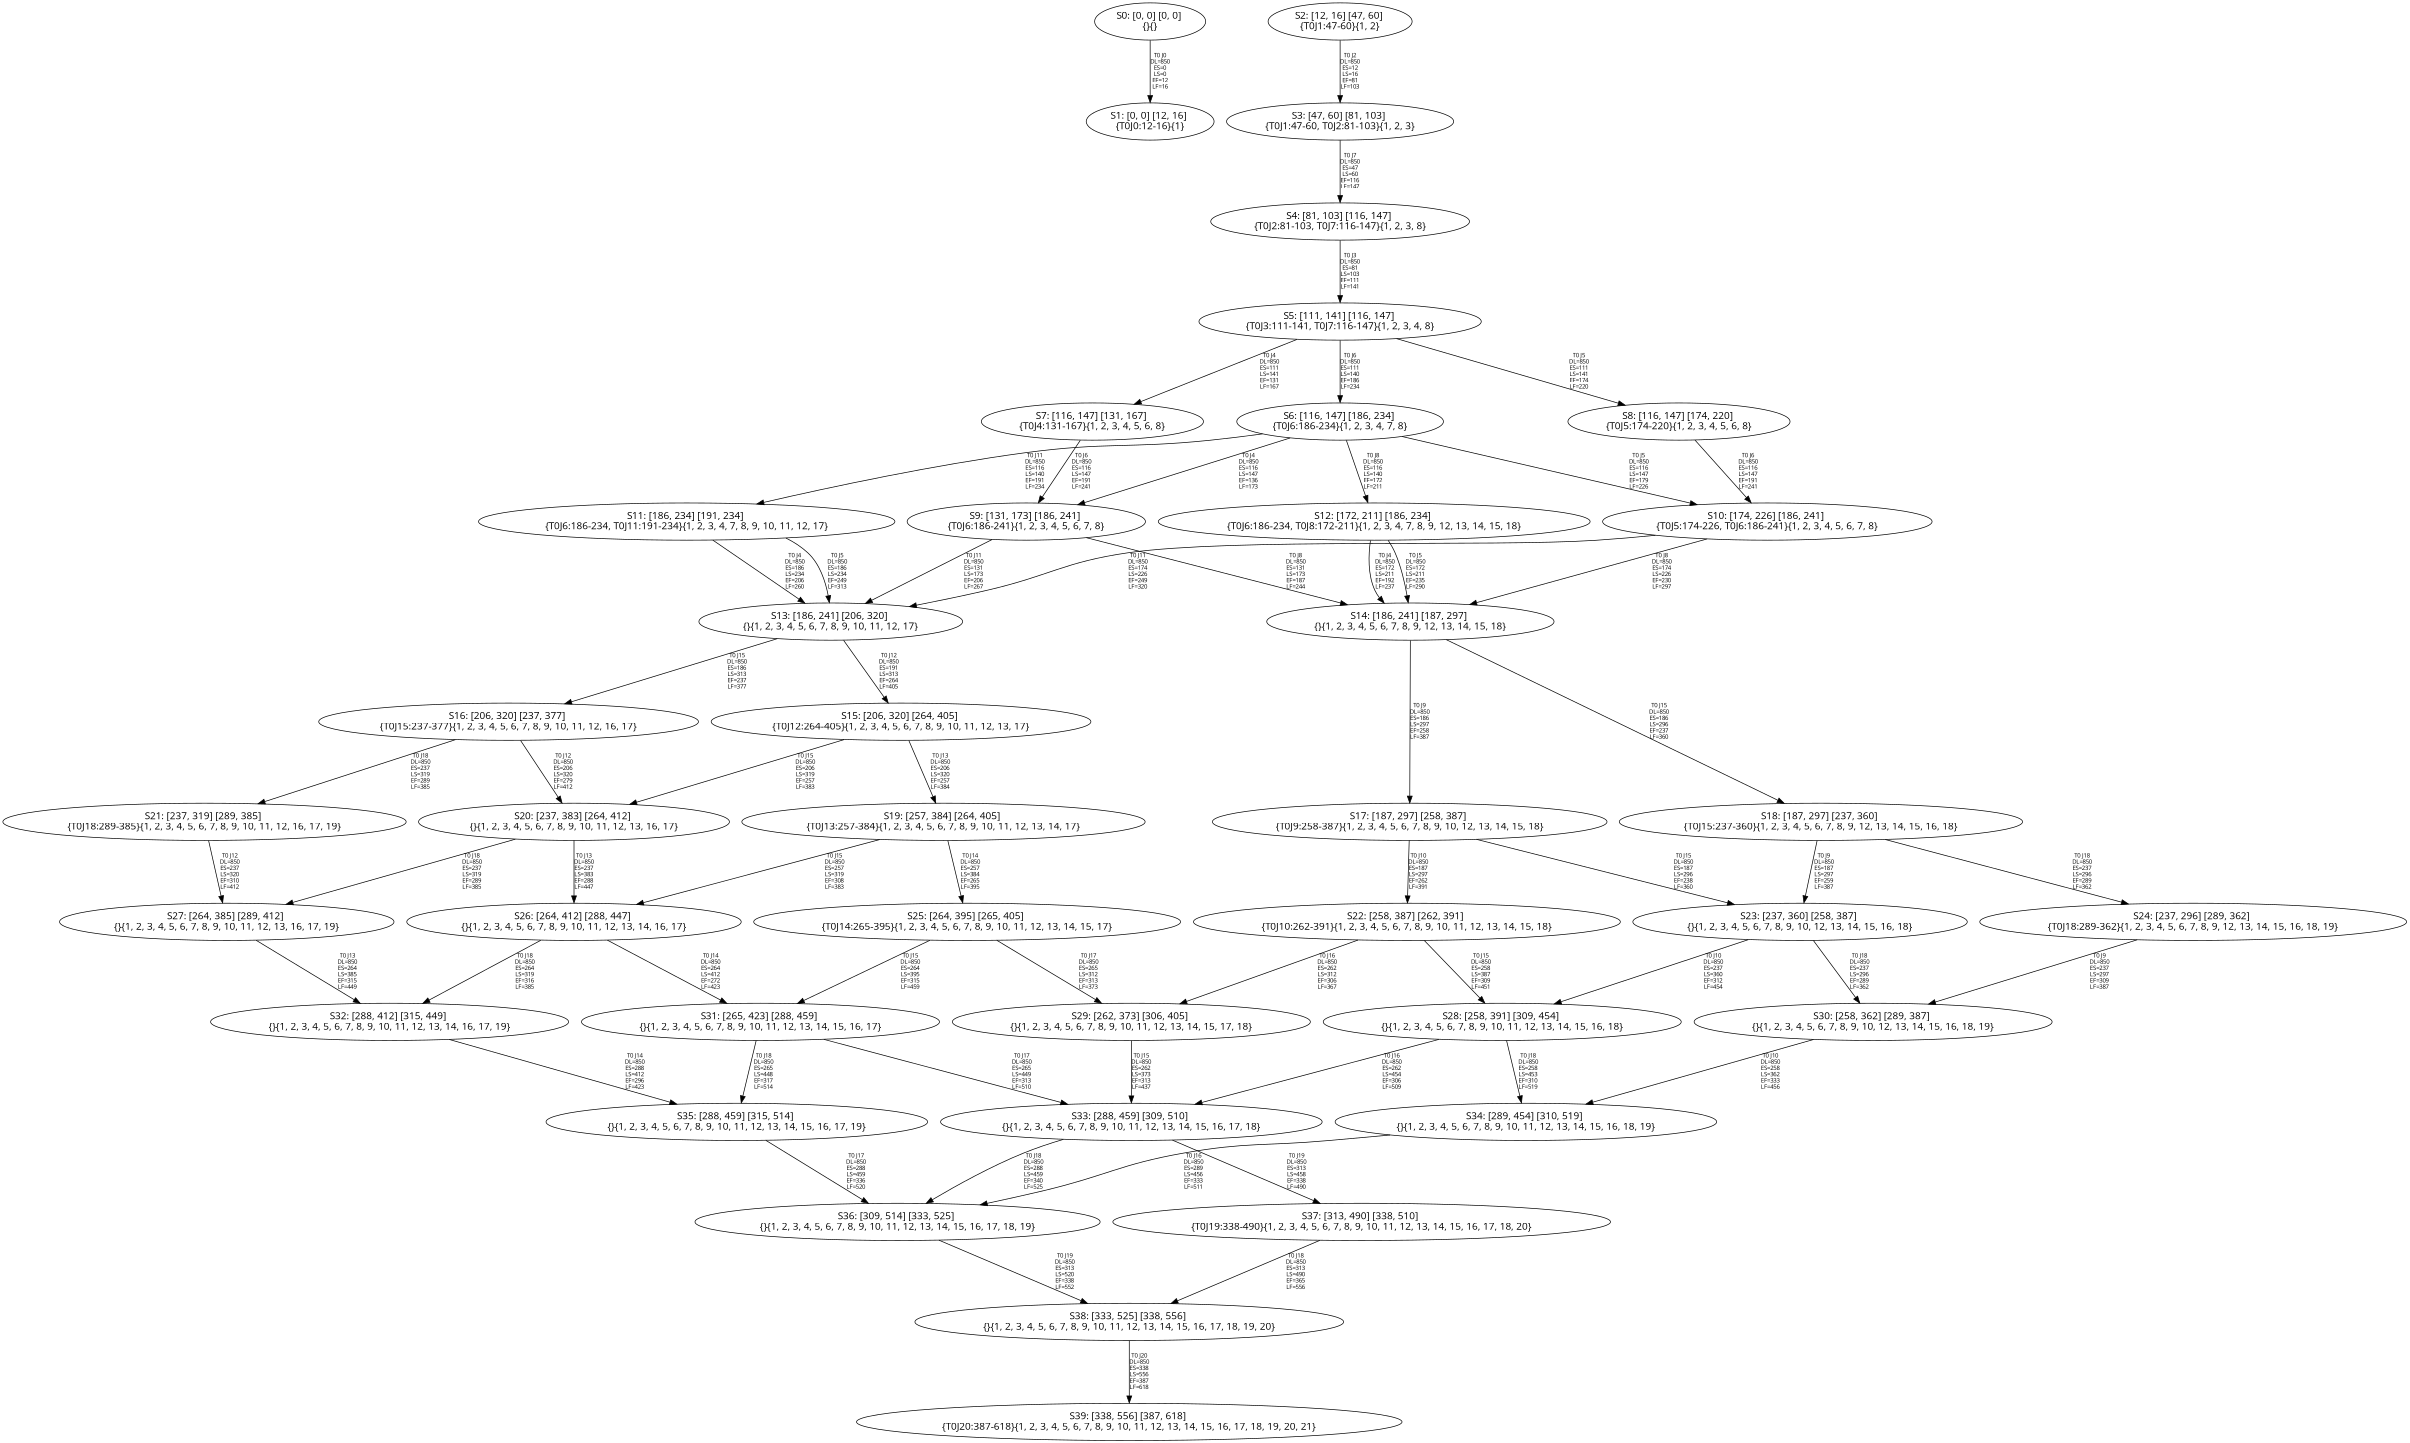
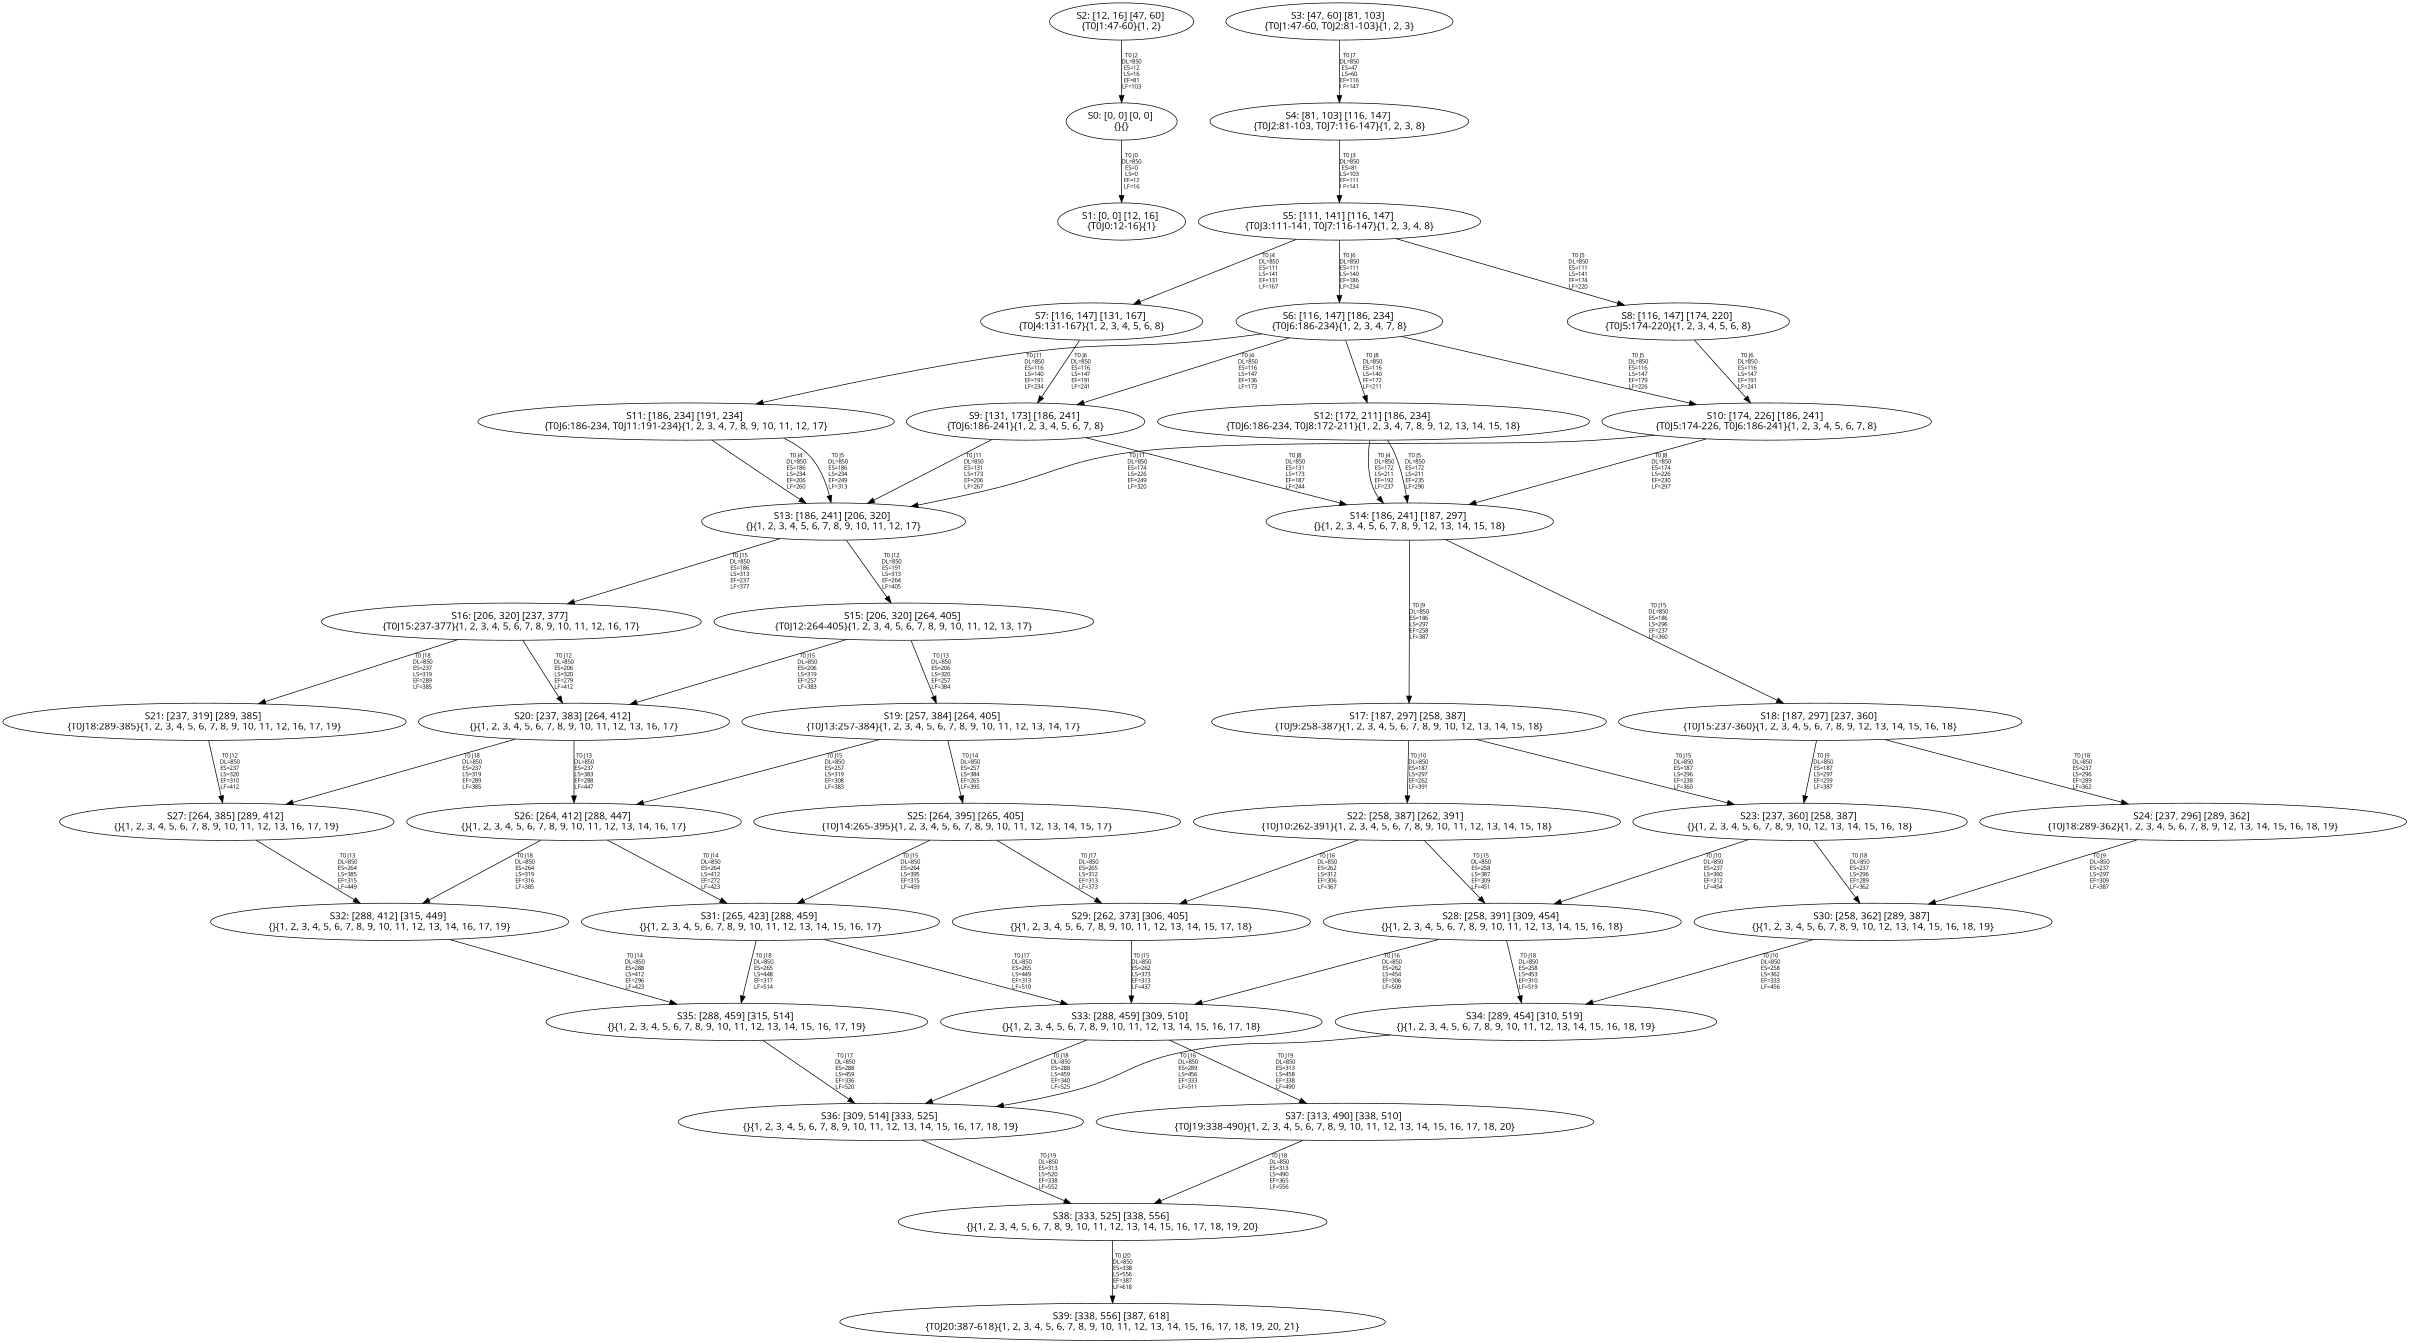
(1340, 68) -> (1122, 68)
